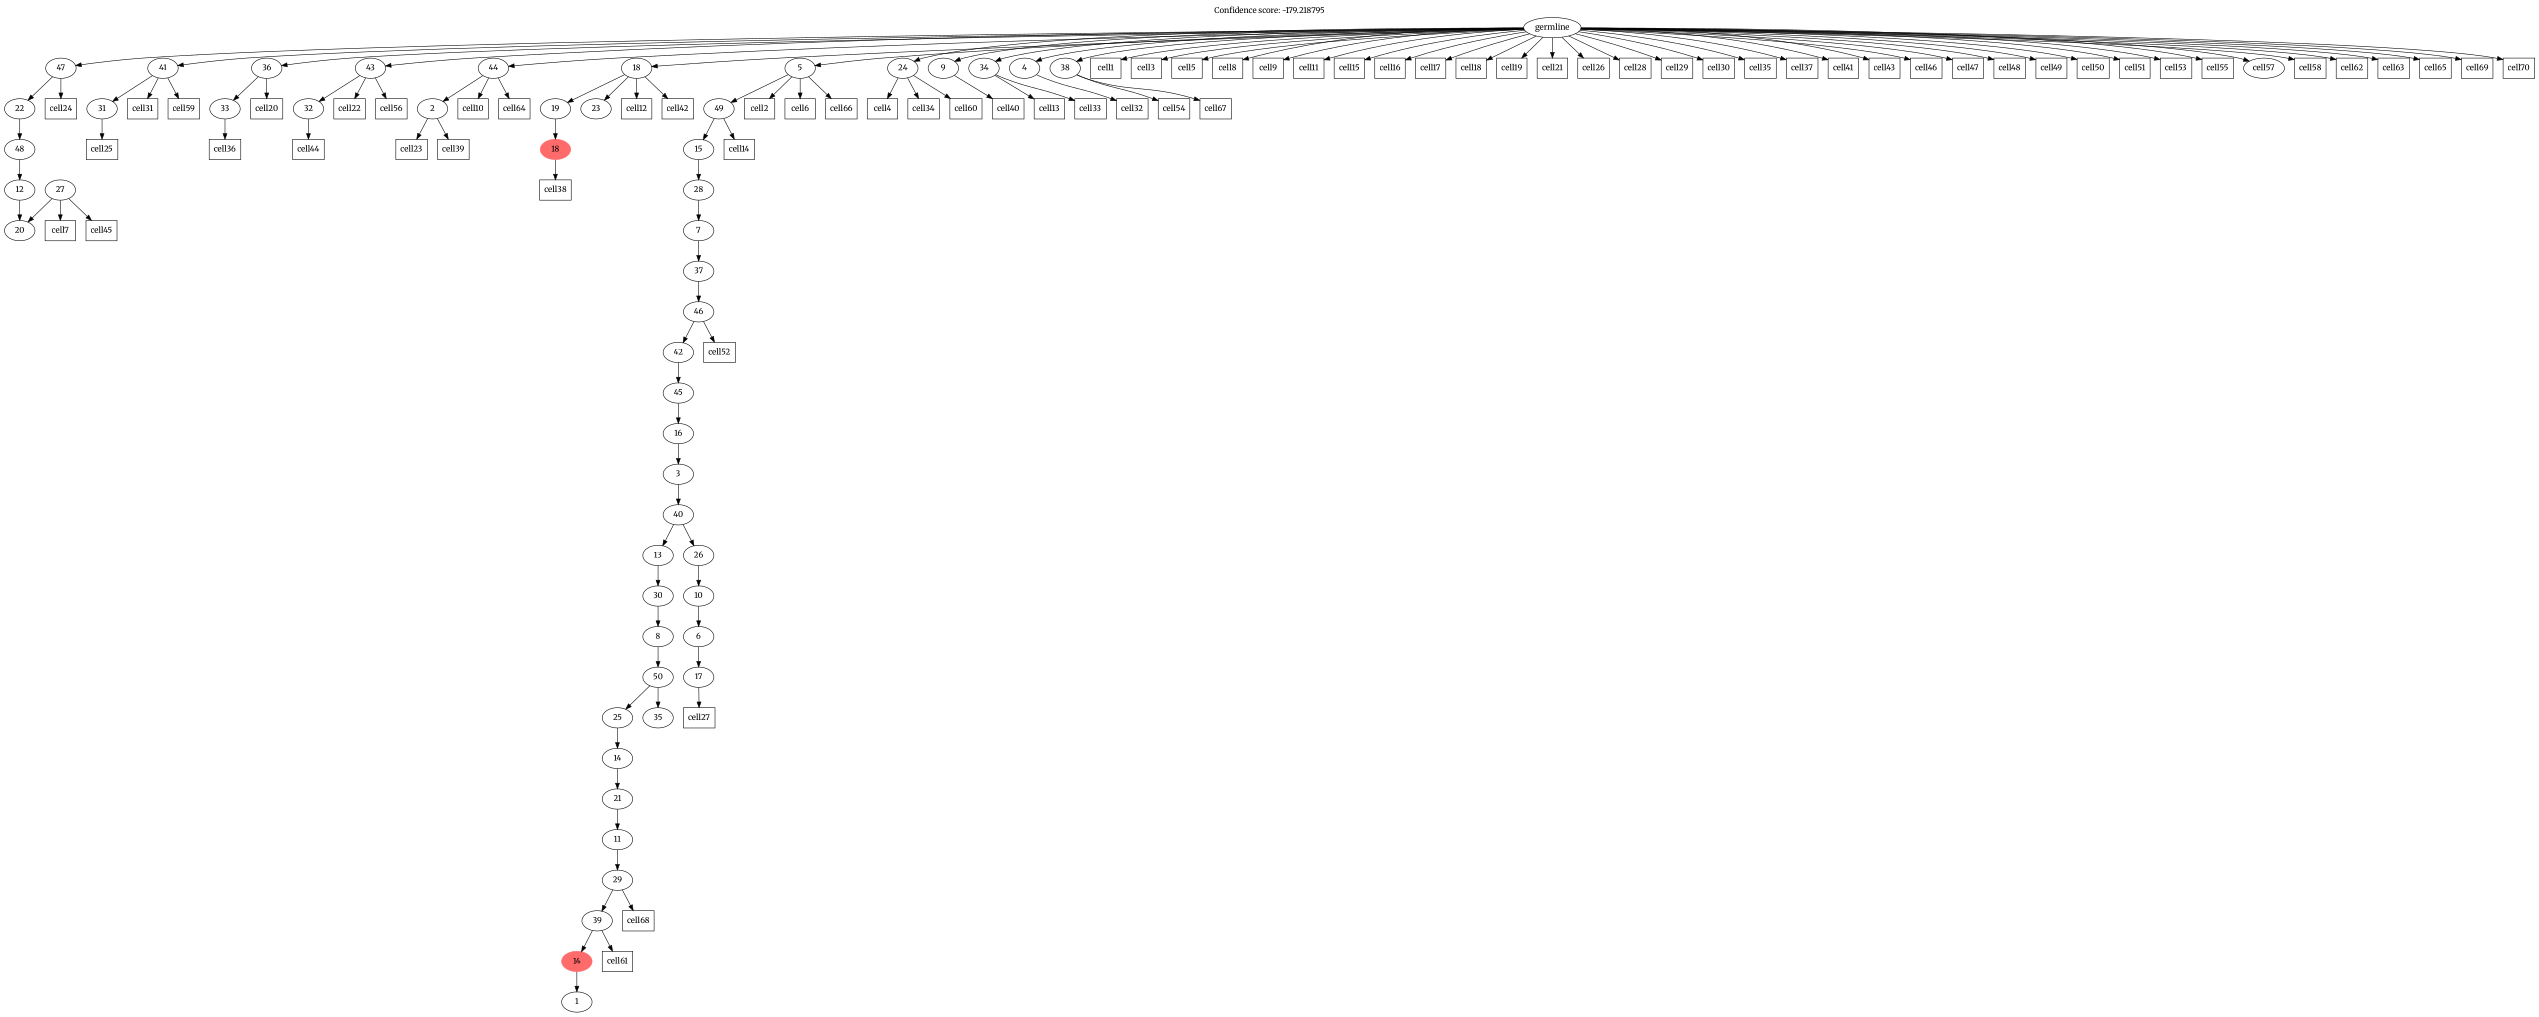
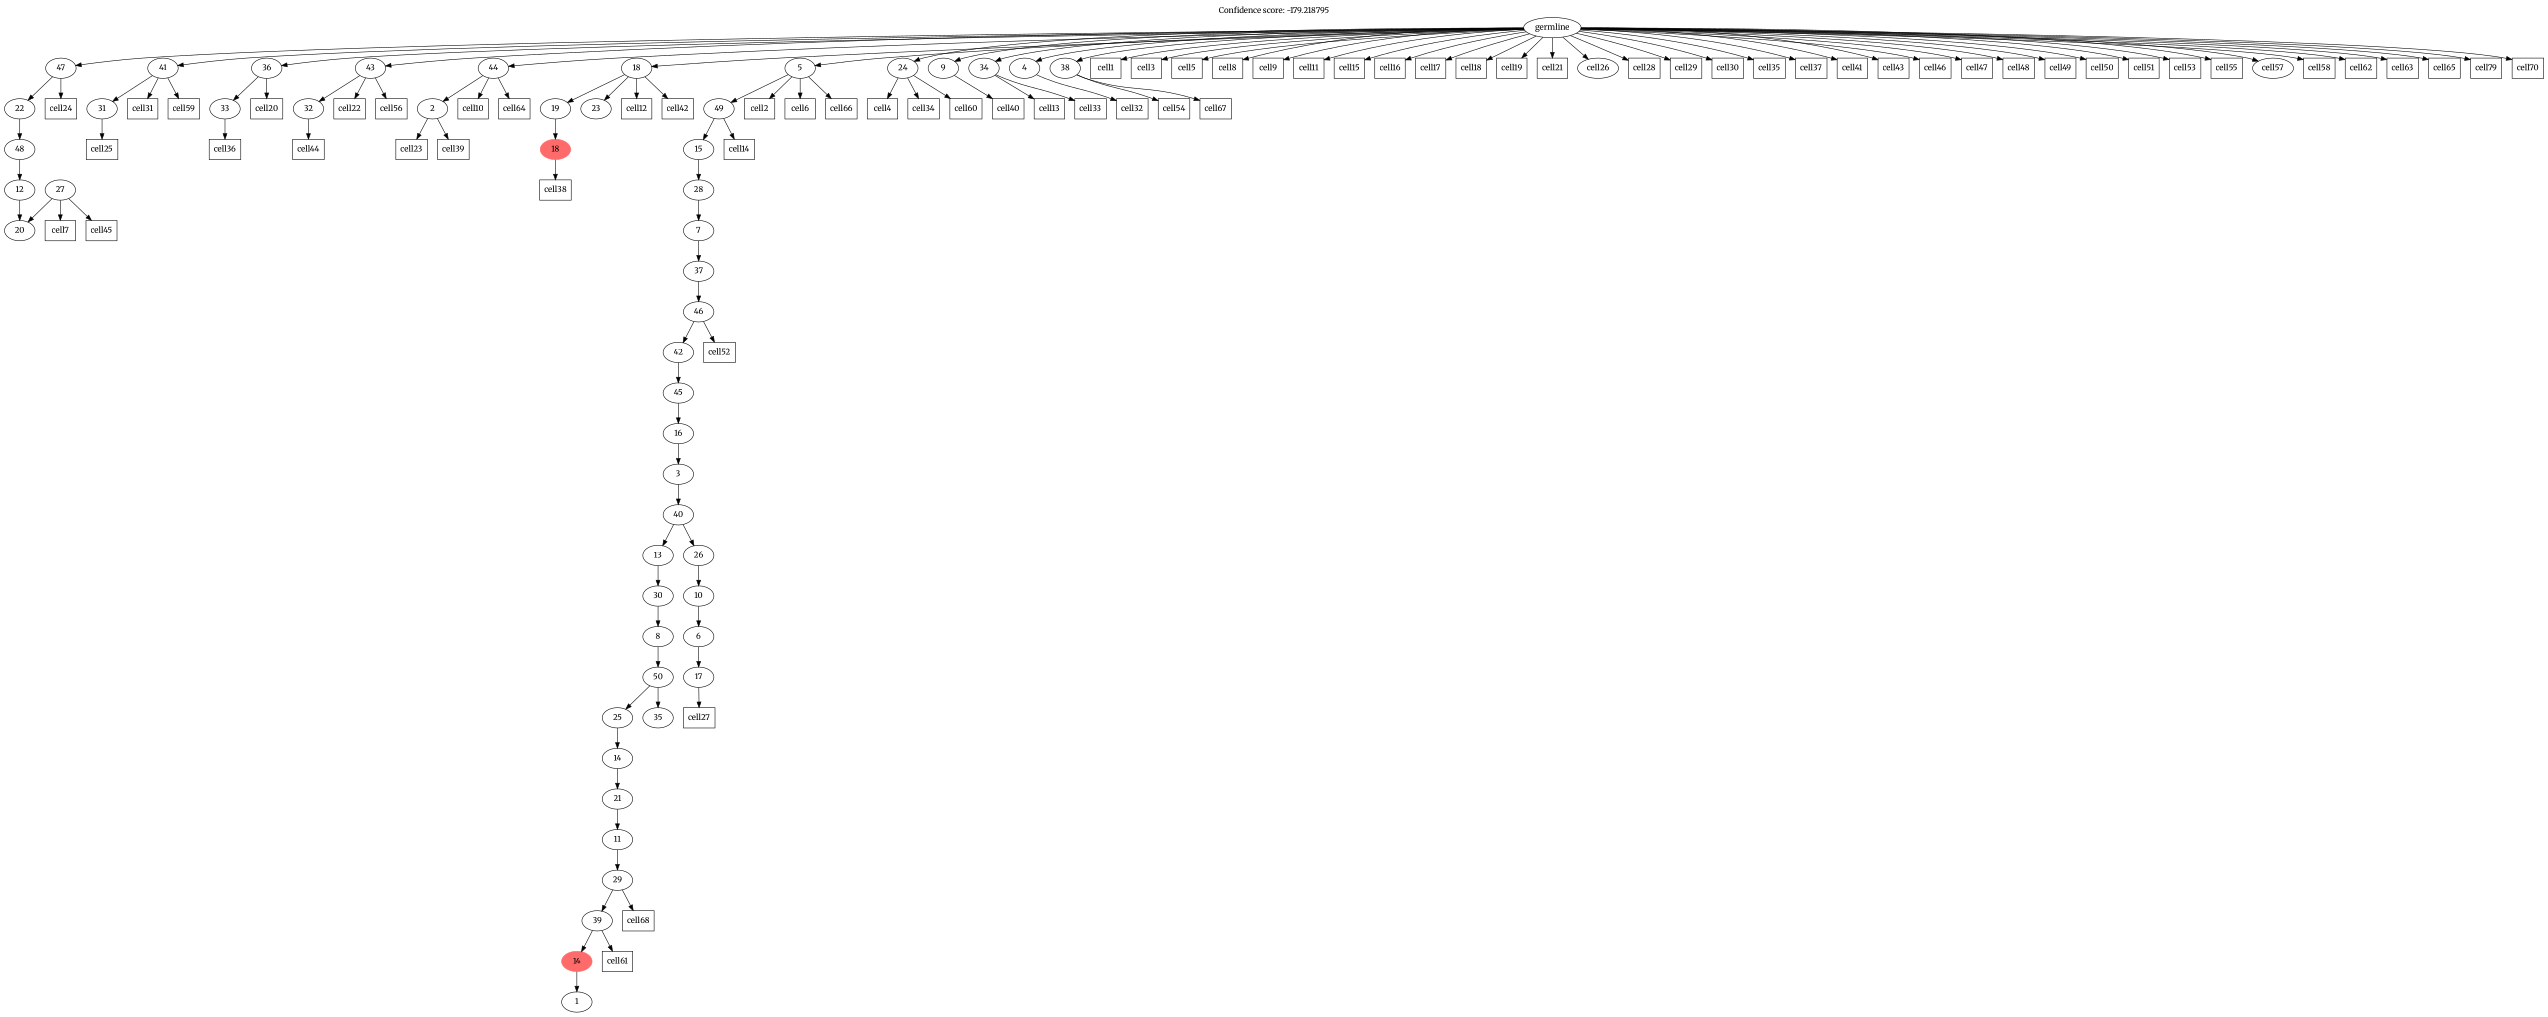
(1594, 68) -> (1598, 68)
(2477, 68) -> (2486, 68)
